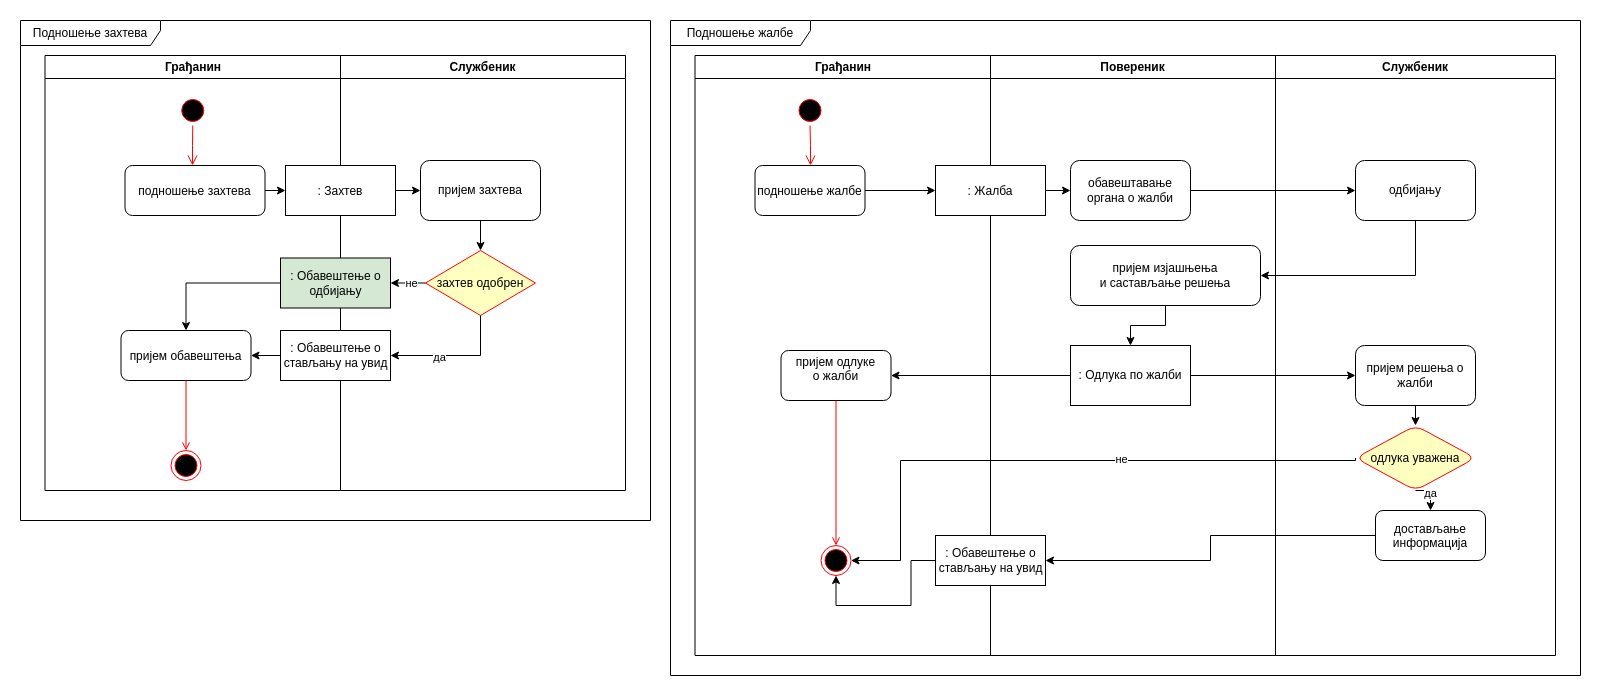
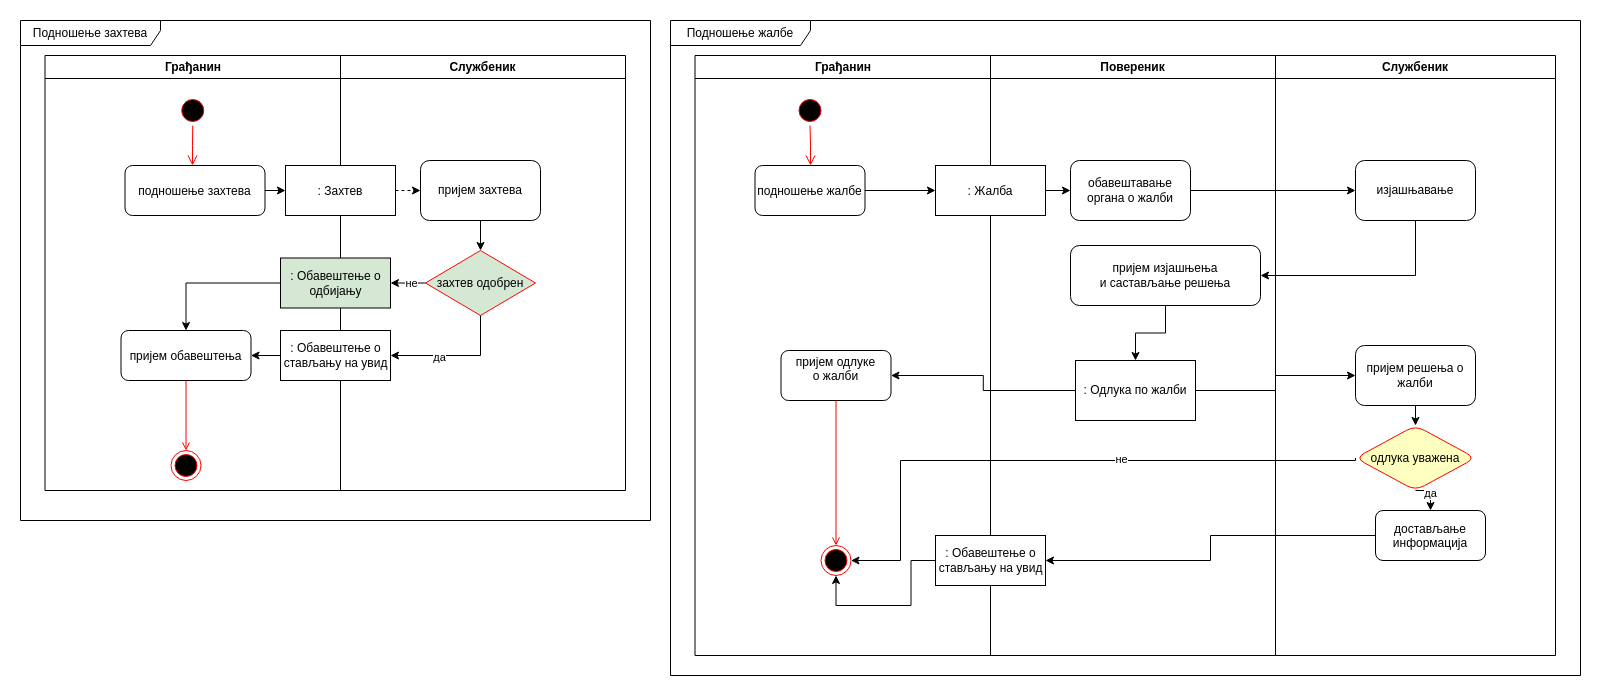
(405, 191) -> (405, 191)
(1416, 191) -> (1416, 191)
(481, 283) -> (481, 283)
(1131, 376) -> (1136, 391)
